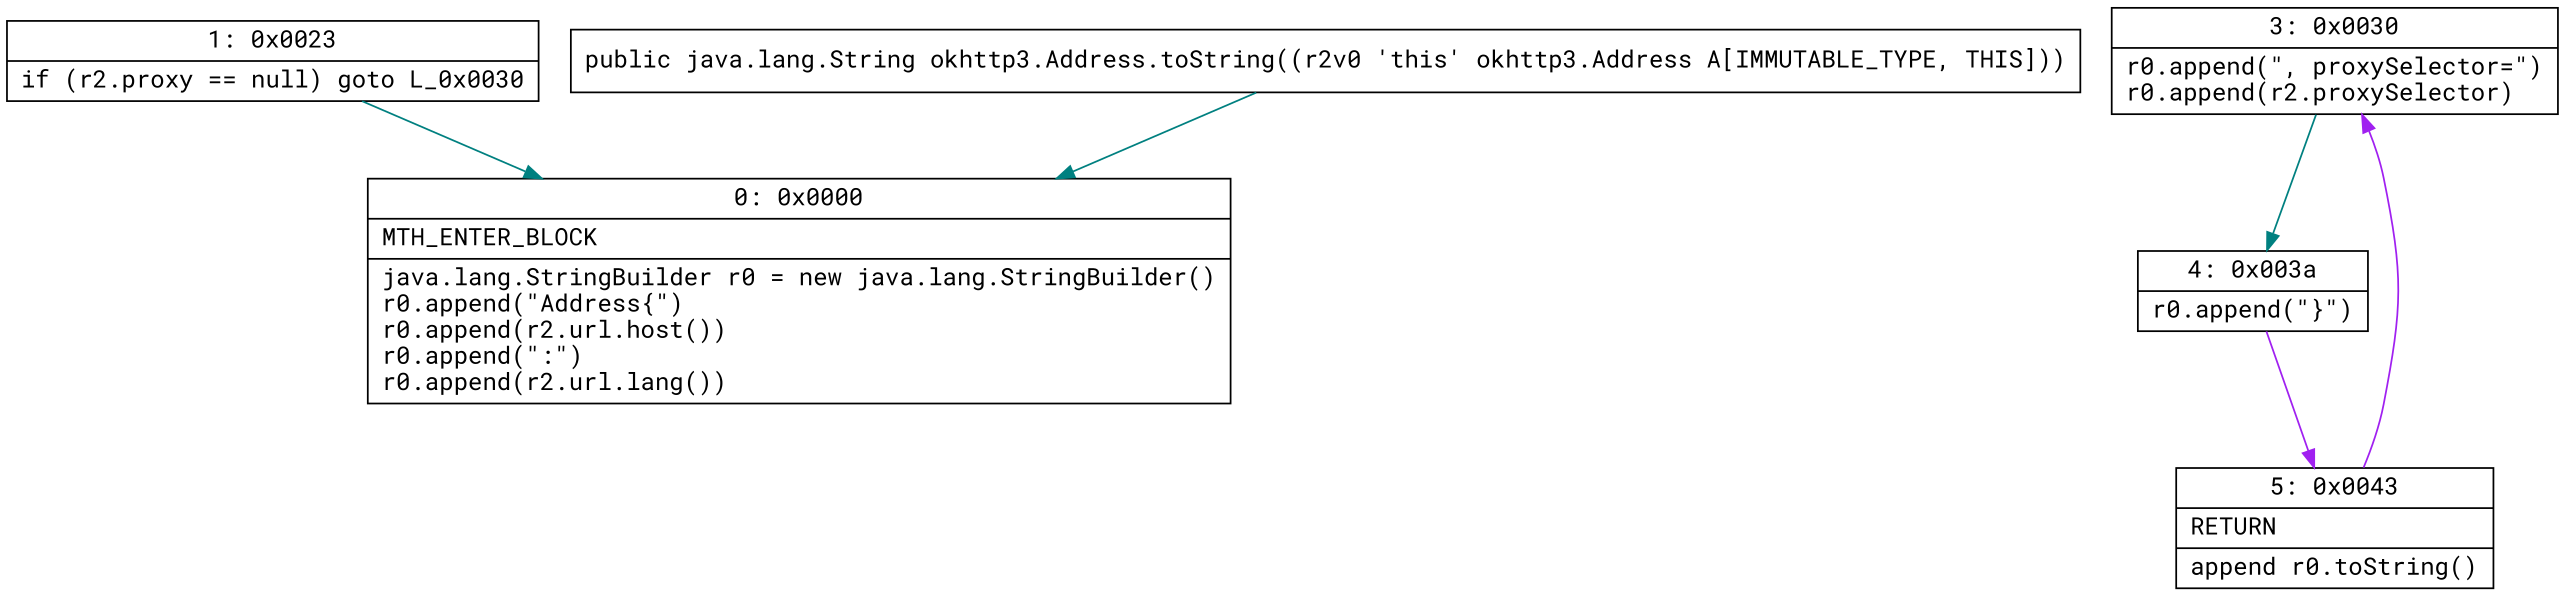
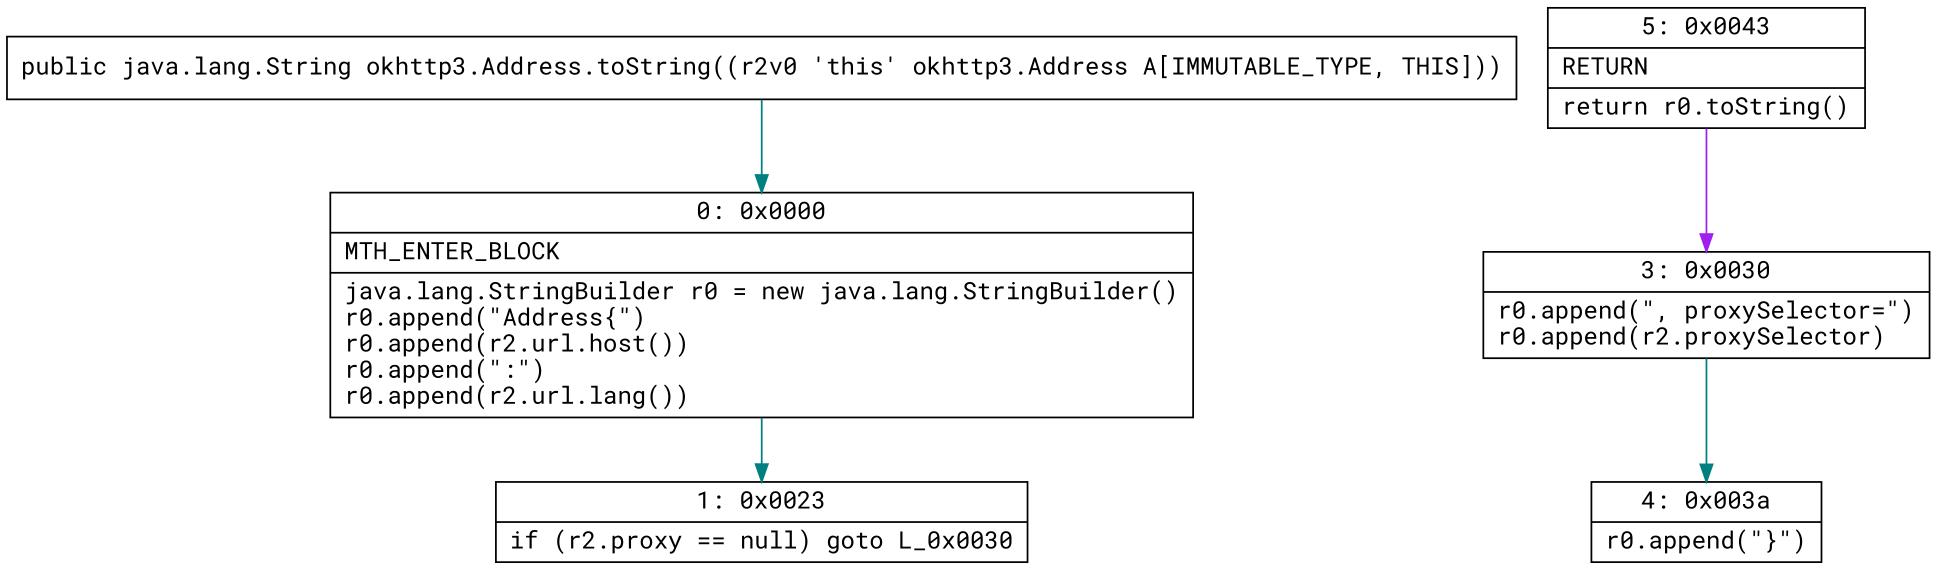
(444, 136) -> (762, 441)
(2287, 391) -> none
(2335, 567) -> (1706, 107)
